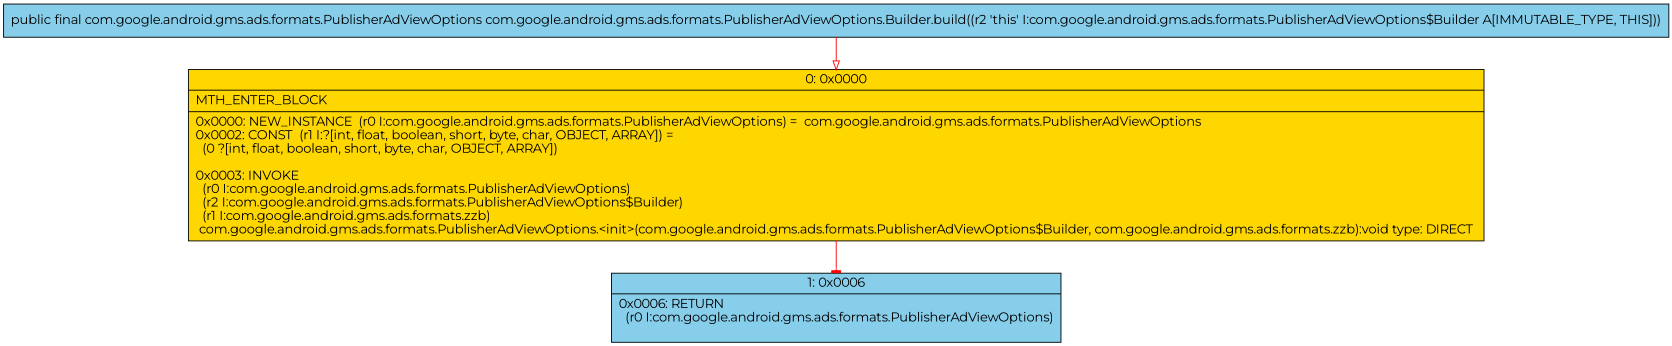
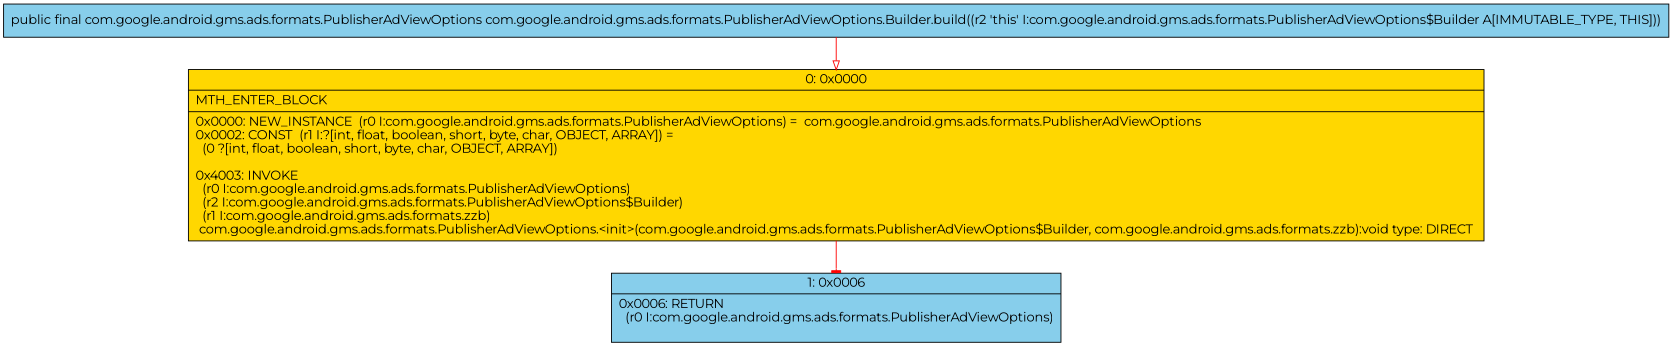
(251, 176) -> (250, 176)
